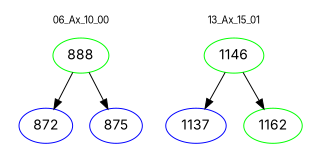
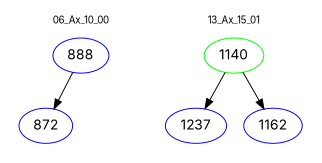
(81, 56) -> (81, 56)
(234, 56) -> (234, 56)
(116, 126) -> none
(196, 126) -> (196, 126)
(273, 126) -> (273, 126)
